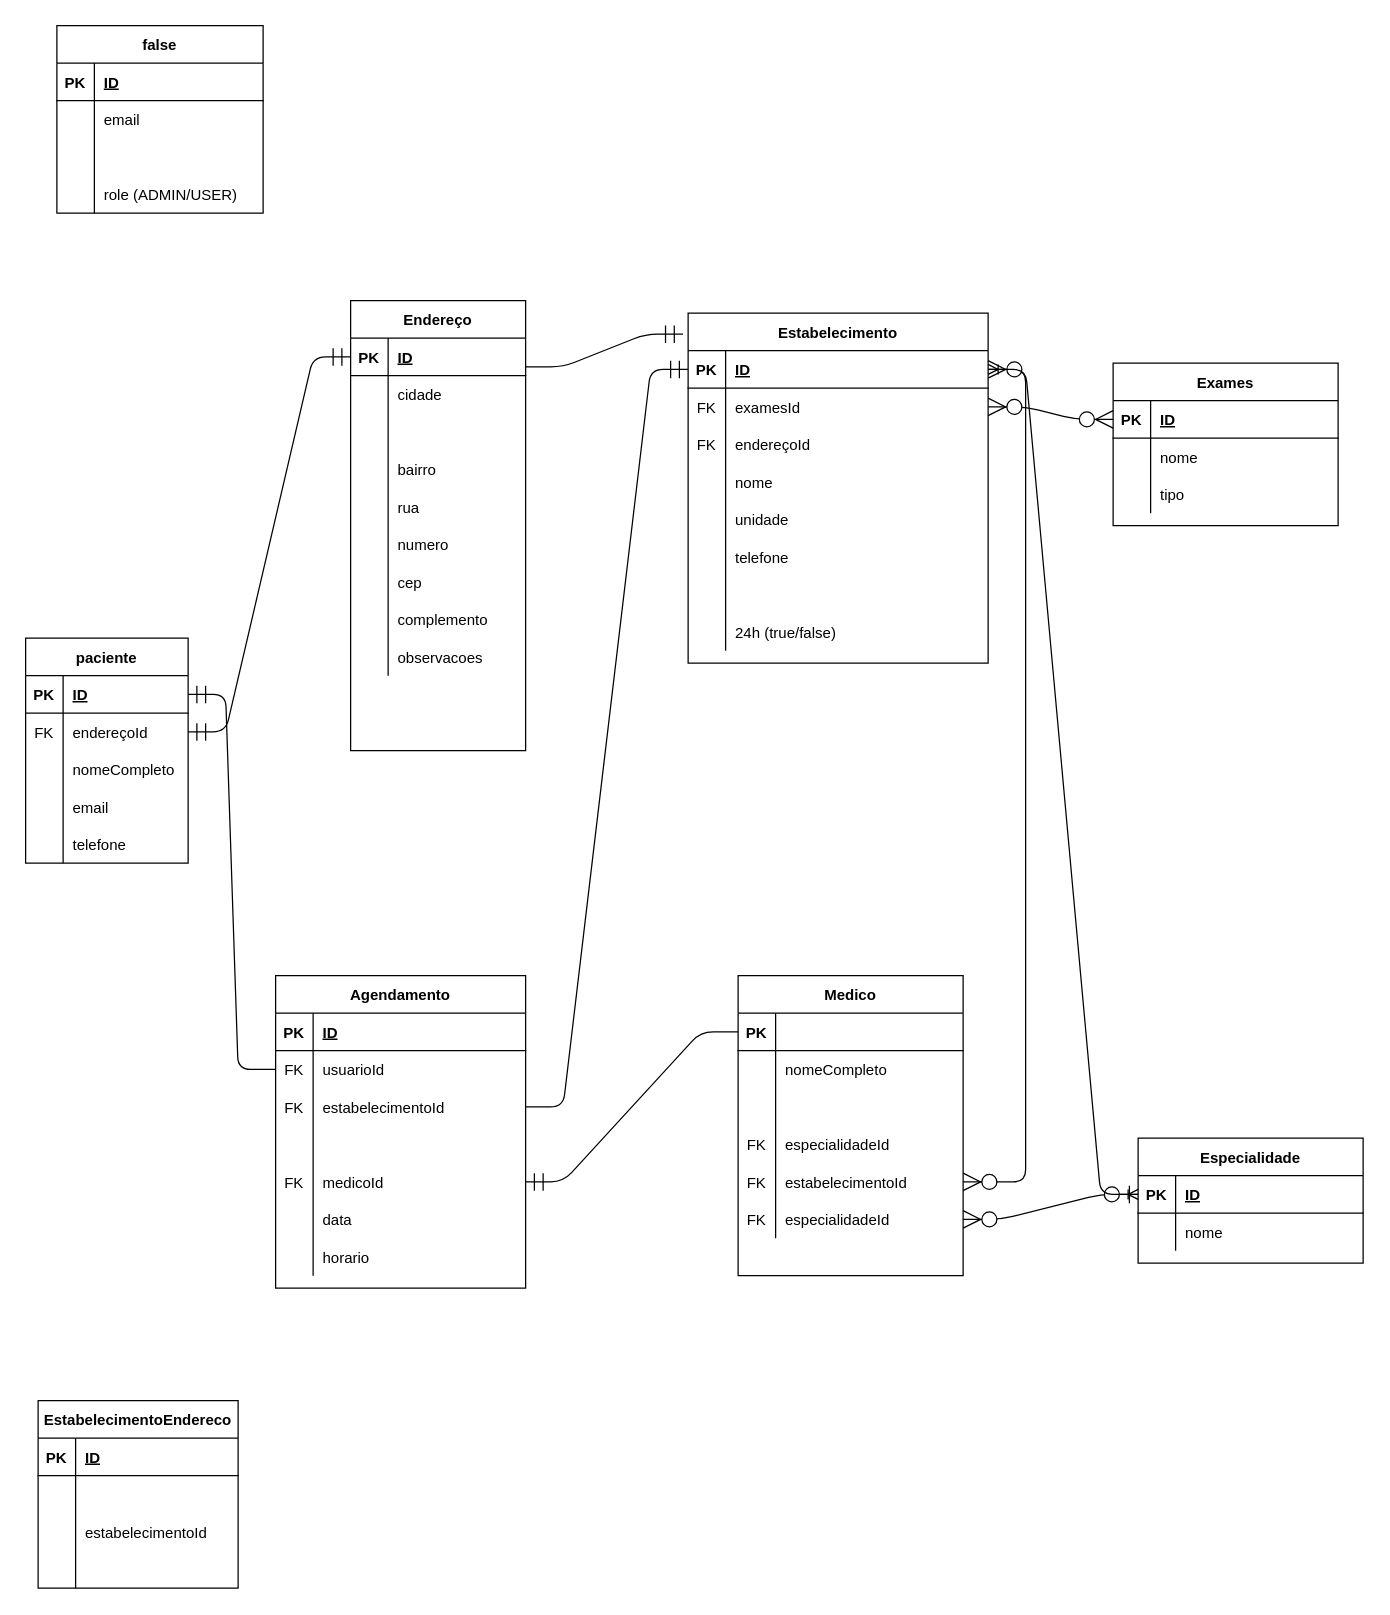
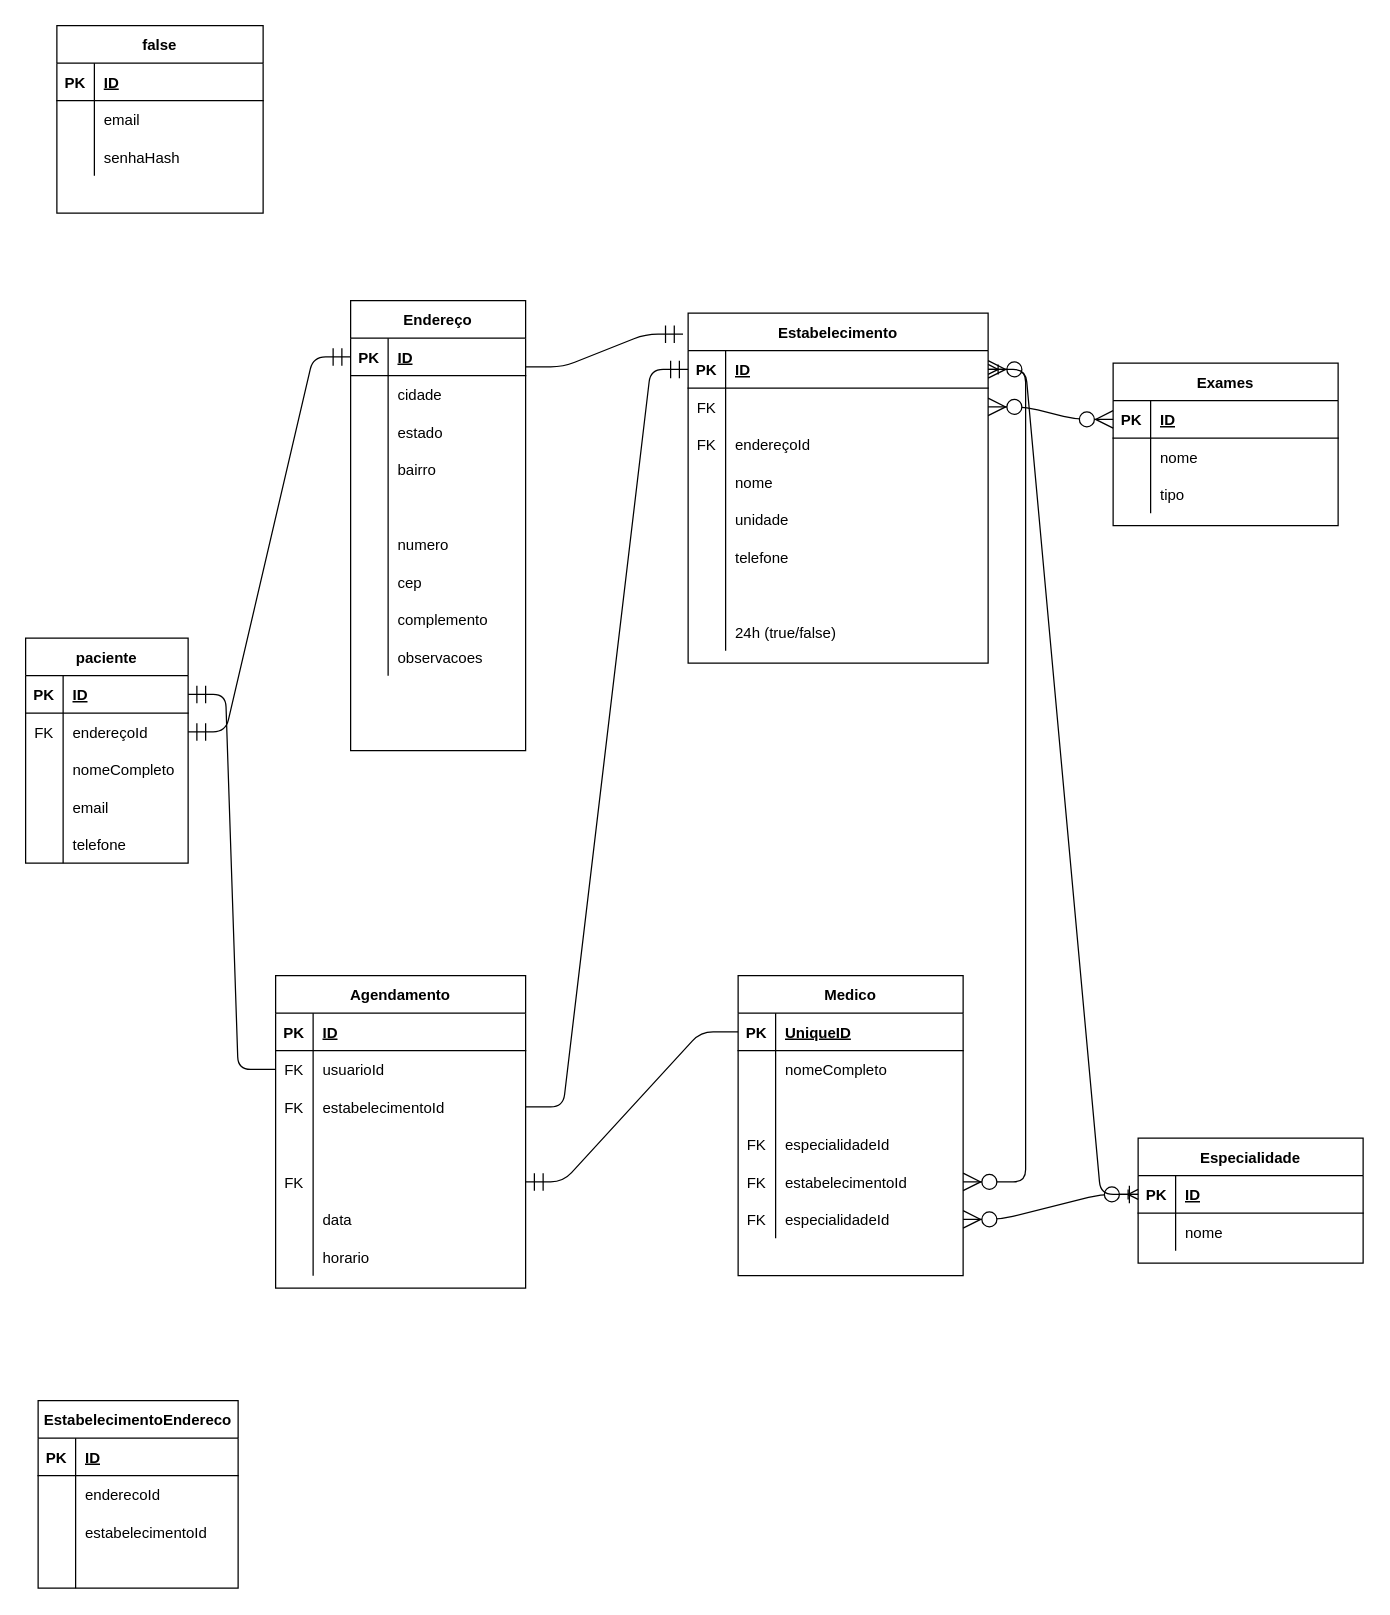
none -> (179, 157)
(179, 194) -> none
(857, 407) -> none
none -> (457, 432)
(457, 507) -> none
none -> (869, 1032)
(419, 1182) -> none
none -> (157, 1494)
